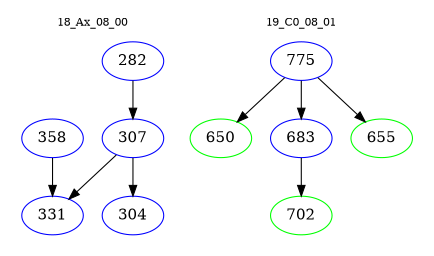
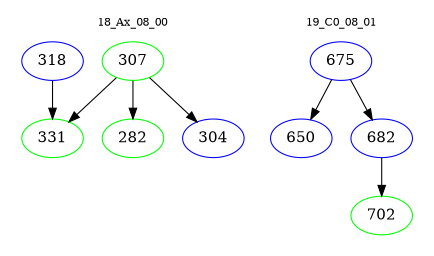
(133, 61) -> (133, 138)
(301, 61) -> (341, 61)
(133, 94) -> (133, 94)
(53, 138) -> (53, 61)
(133, 138) -> (133, 61)
(221, 138) -> (301, 138)
(301, 138) -> (382, 138)
(382, 138) -> none
(53, 216) -> (53, 138)
